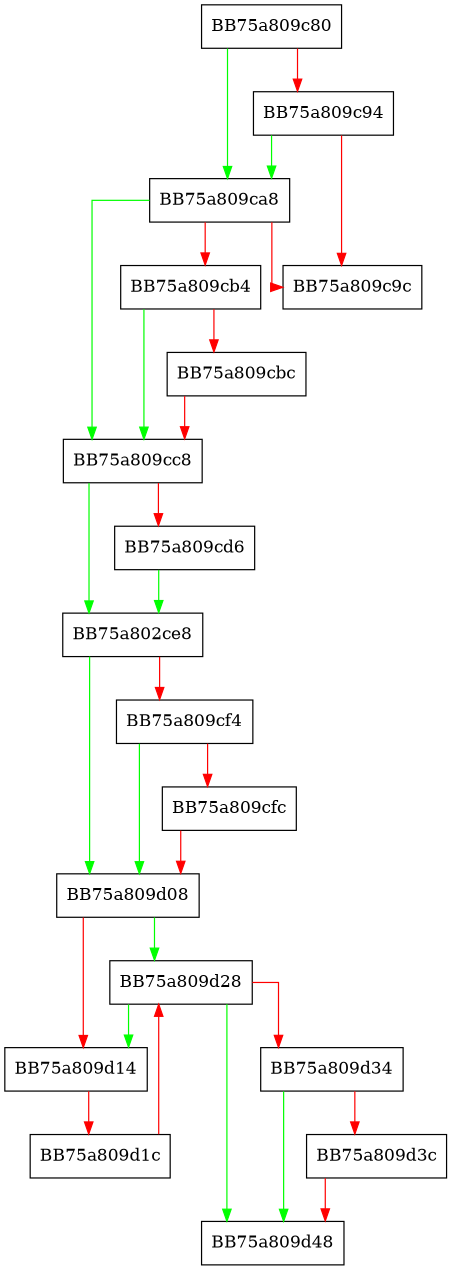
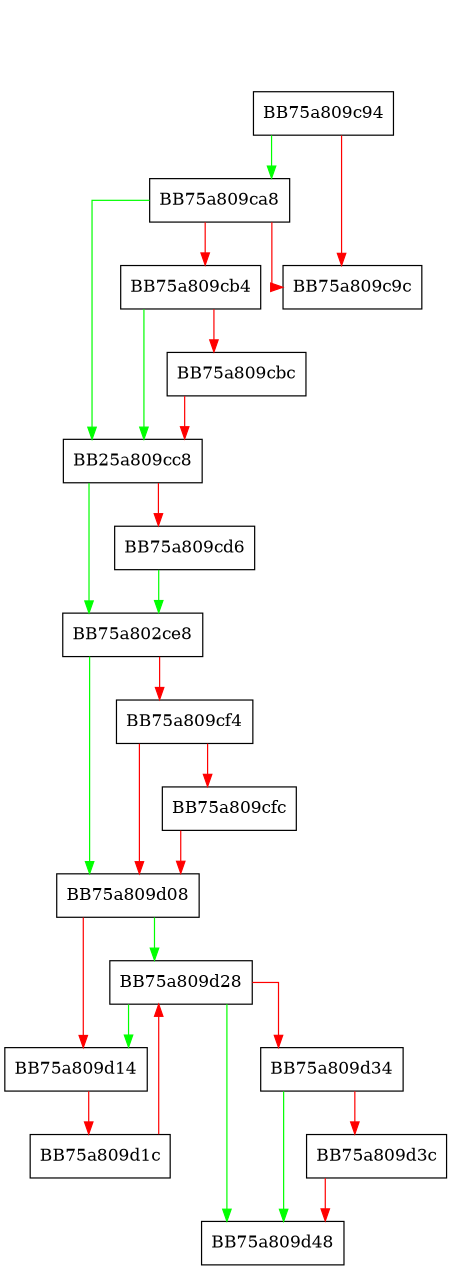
(272, 27) -> none
(133, 461) -> (133, 461)
(139, 803) -> (139, 803)
